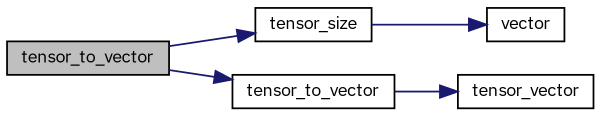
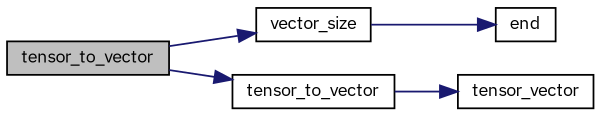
(313, 25) -> (313, 25)
(526, 25) -> (526, 25)
